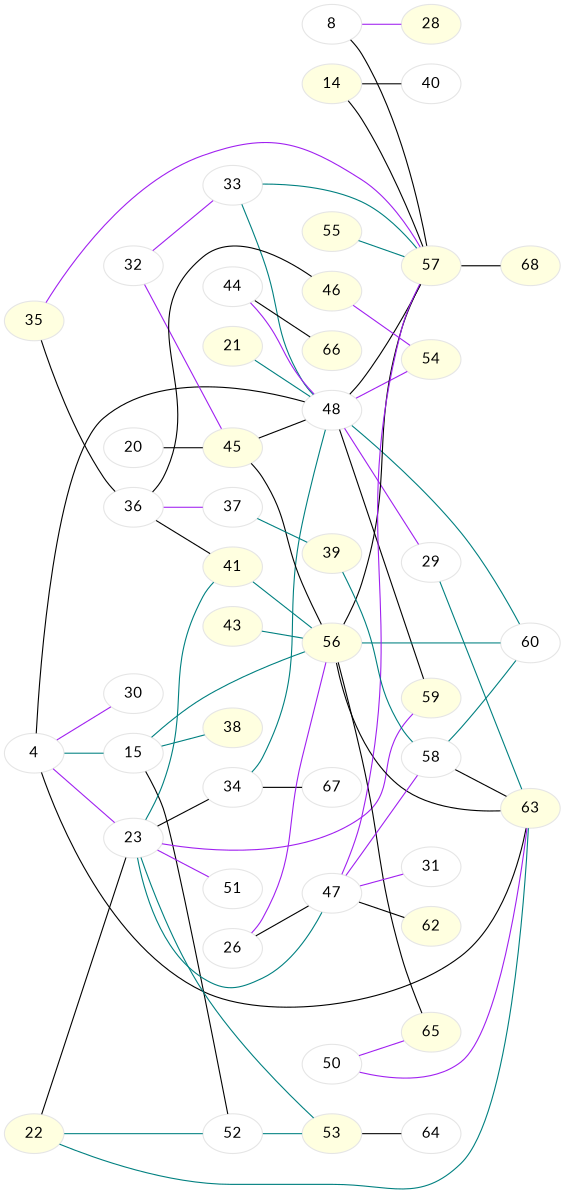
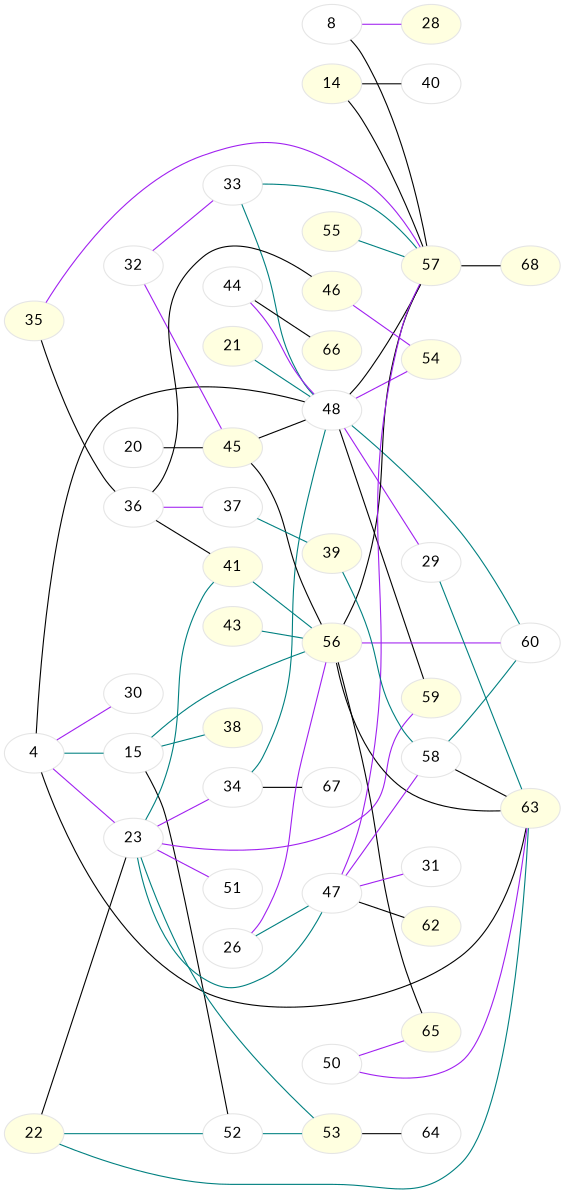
(431, 643) -> (431, 643)
(183, 813) -> (183, 813)
(282, 921) -> (282, 921)
